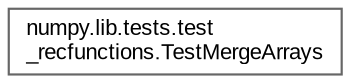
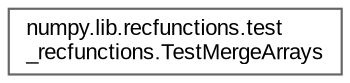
(175, 42) -> (175, 42)
